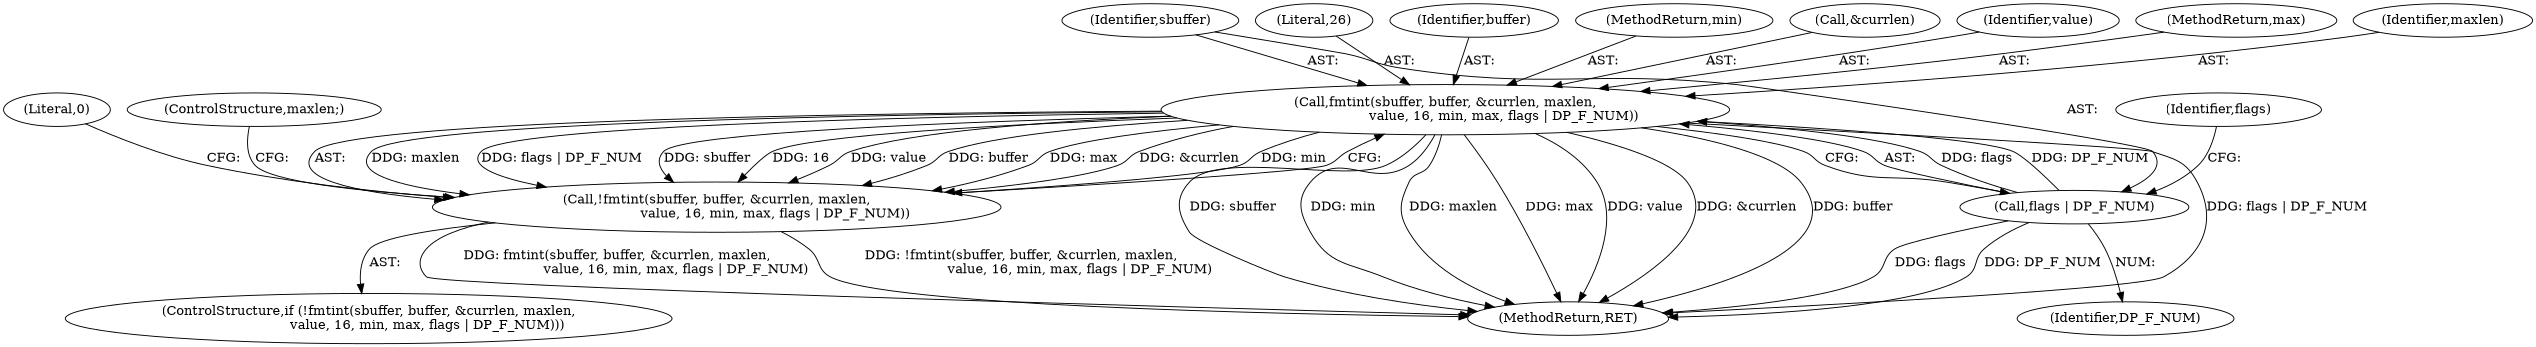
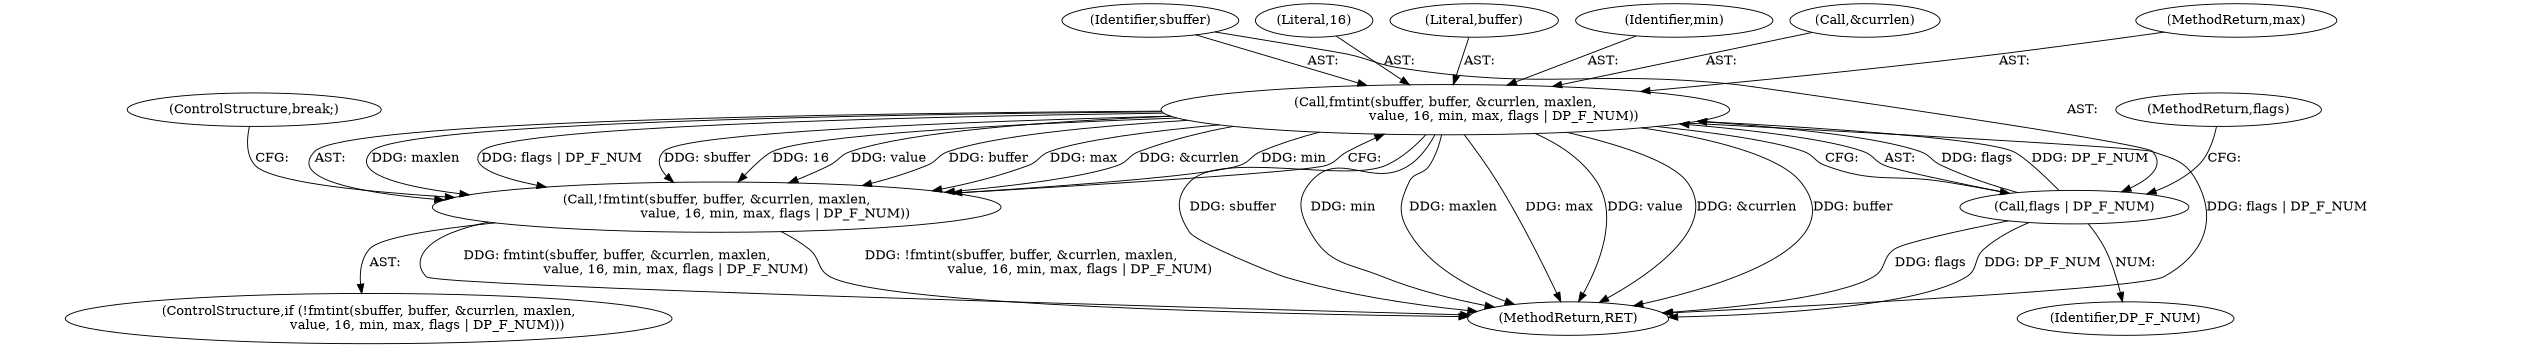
(1314, 20) -> (1314, 20)
(1474, 20) -> (1474, 20)
(1674, 20) -> (1674, 20)
(2038, 20) -> none
(2443, 20) -> none
(57, 110) -> none
(254, 110) -> (254, 110)
(2219, 110) -> (2219, 110)
